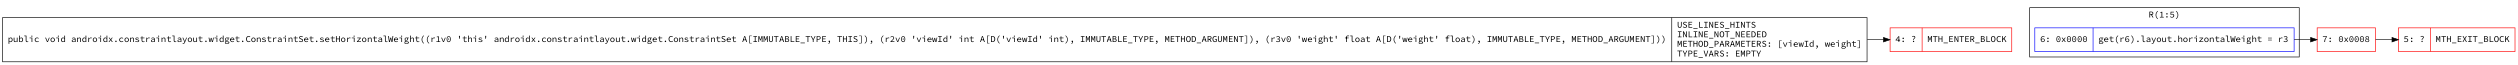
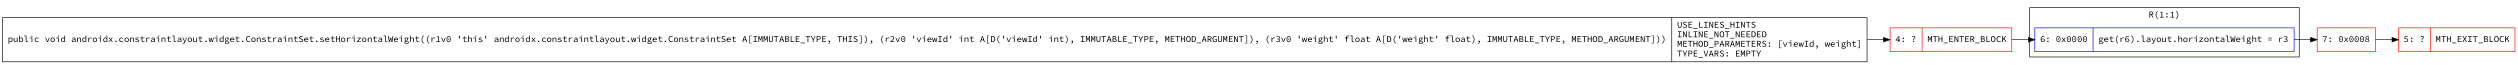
(2164, 15) -> (2164, 15)
none -> (2020, 40)
